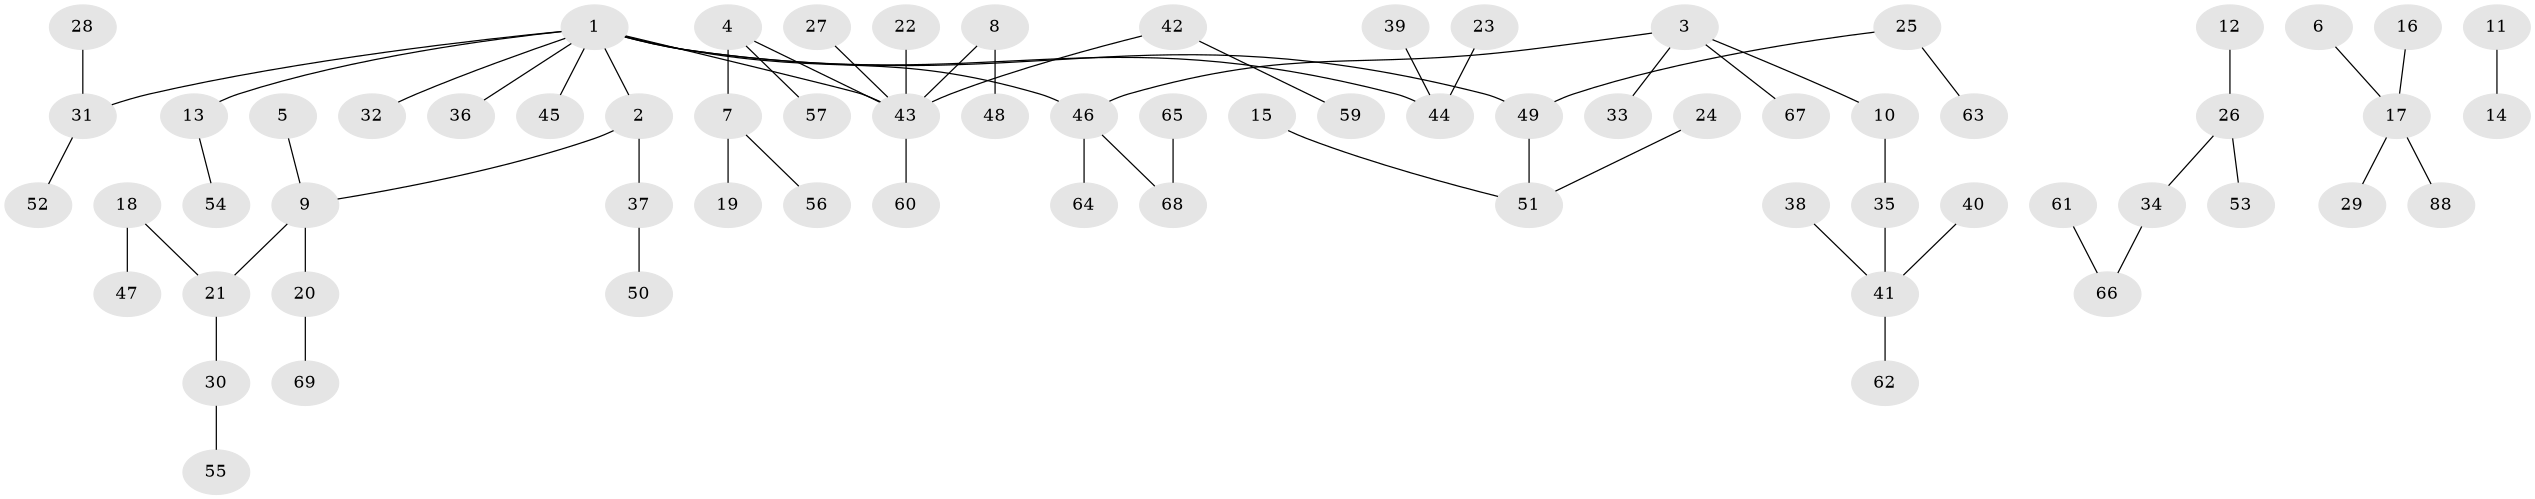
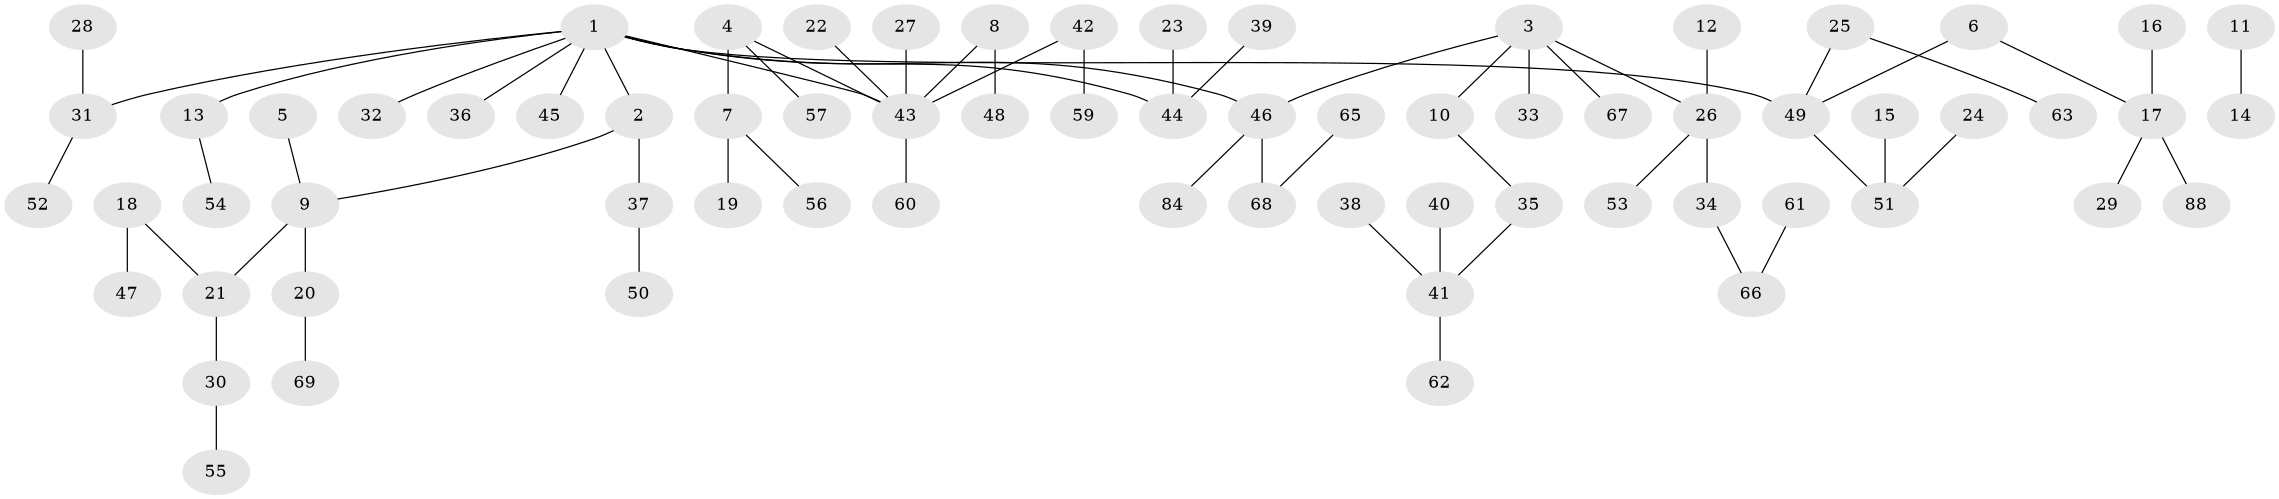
none -> (1605, 66)
none -> (1885, 72)
(1084, 205) -> (1173, 205)
